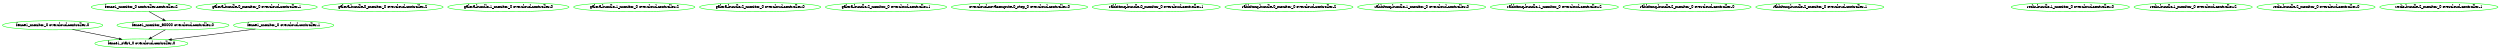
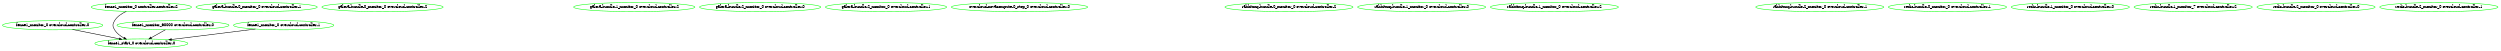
(508, 7) -> none
(1156, 7) -> none
(1687, 7) -> none
none -> (1947, 7)
(2193, 7) -> (2193, 7)
(156, 16) -> (113, 24)
